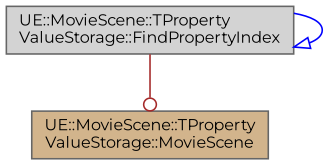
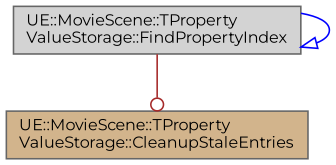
(150, 135) -> (157, 135)
